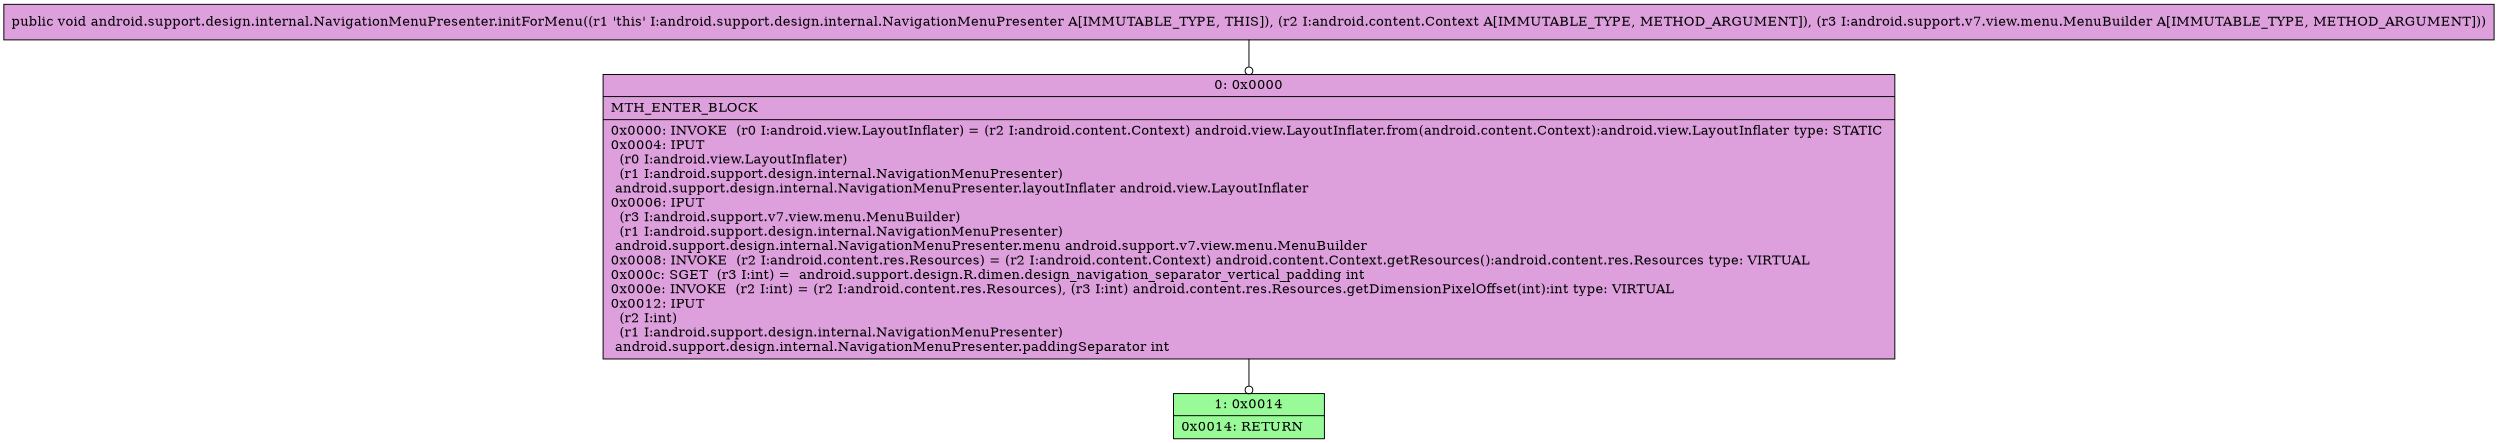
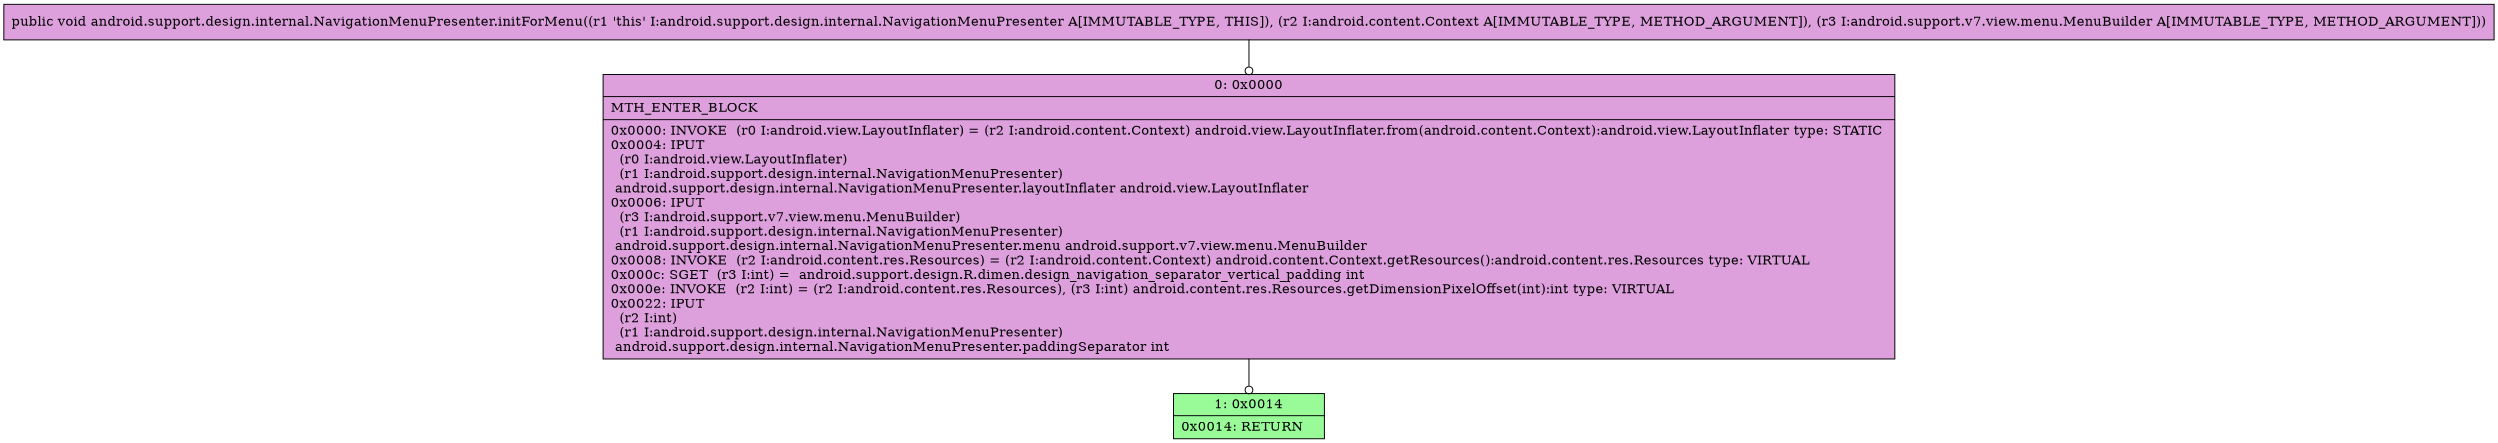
(662, 304) -> (662, 304)
